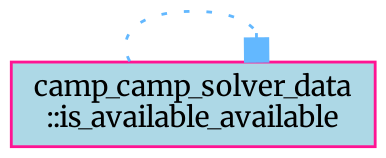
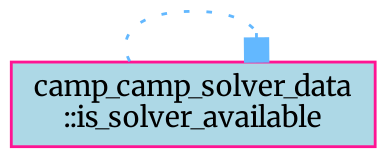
(193, 104) -> (193, 104)
